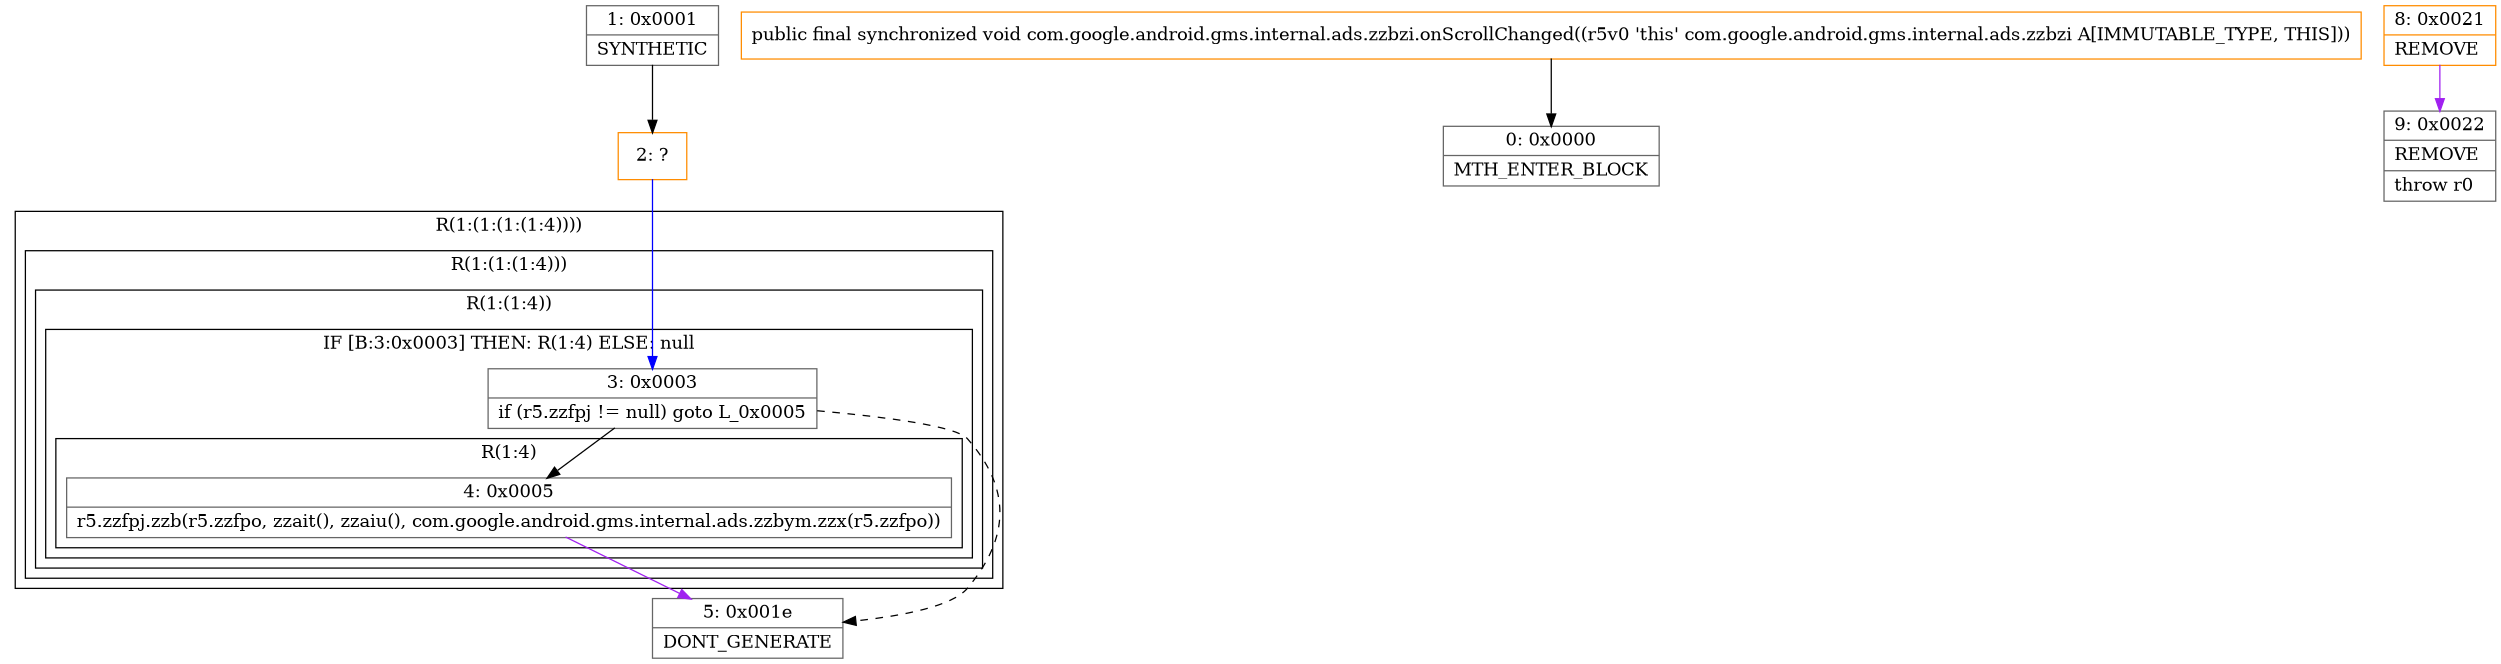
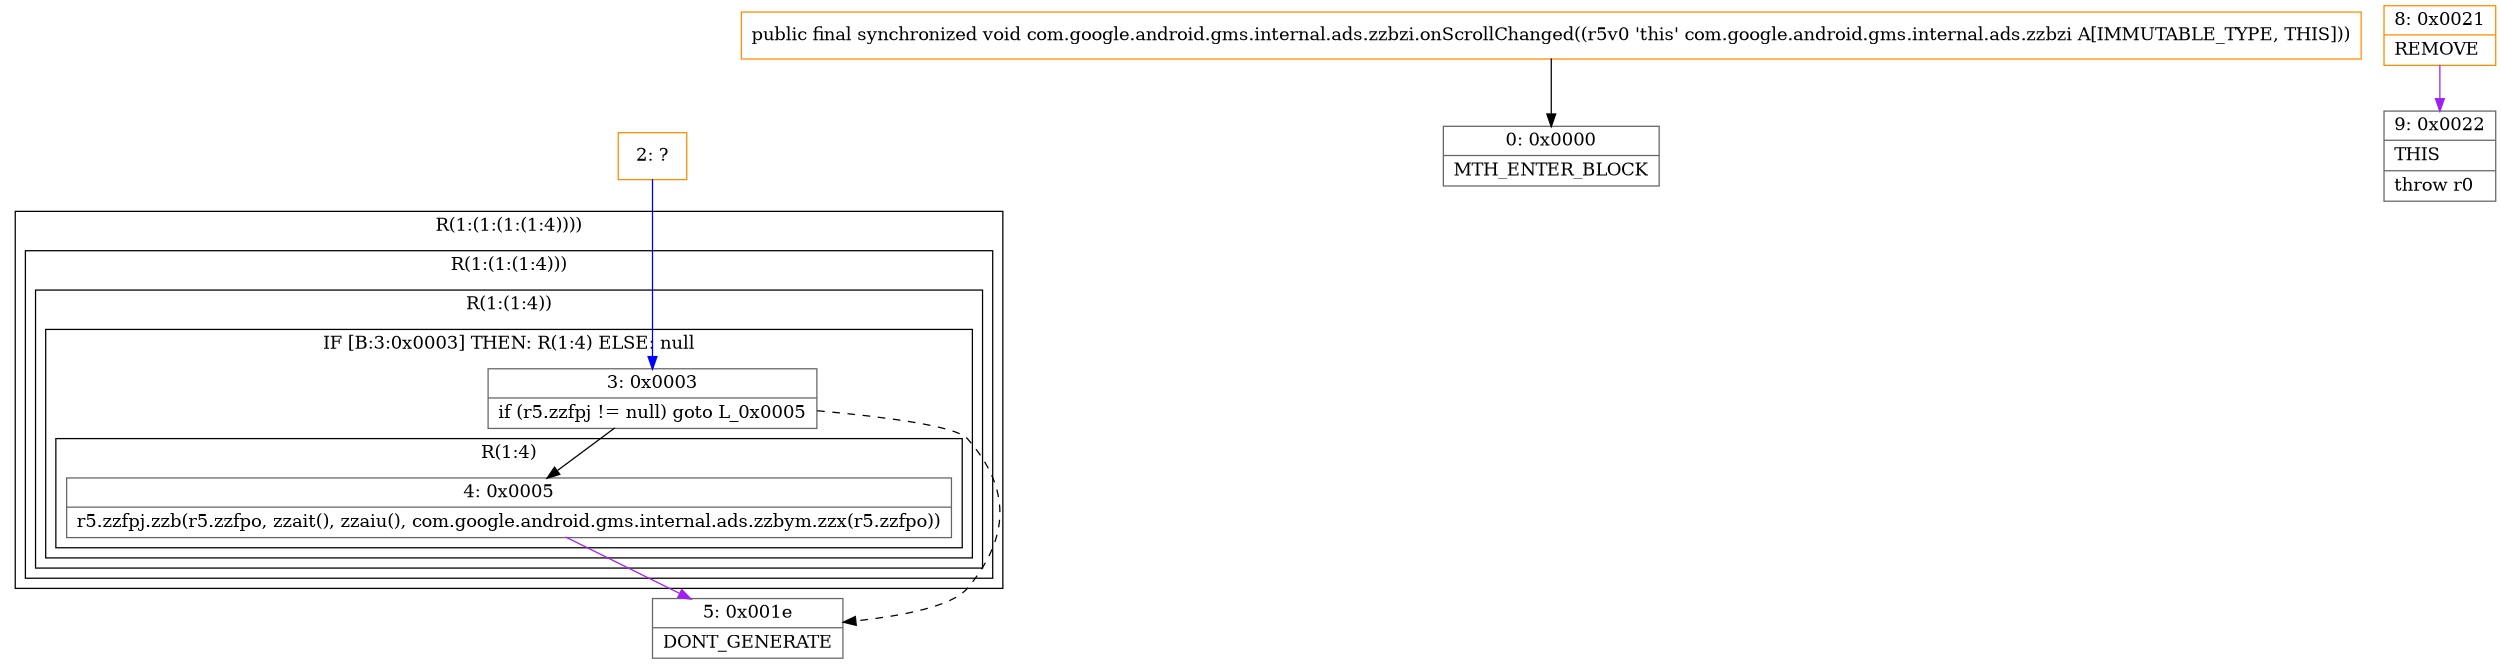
(652, 36) -> none
(2437, 155) -> (2418, 155)
